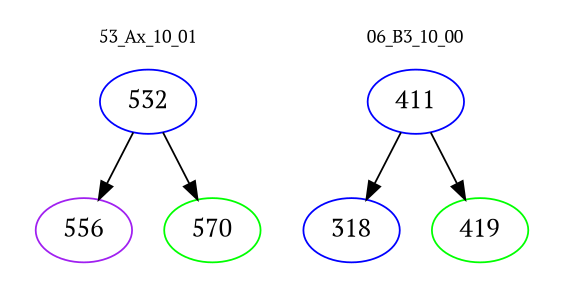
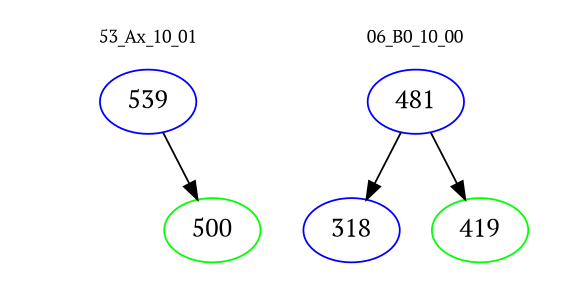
(416, 38) -> (416, 38)
(148, 102) -> (148, 102)
(416, 102) -> (416, 102)
(84, 230) -> none
(212, 230) -> (212, 230)
